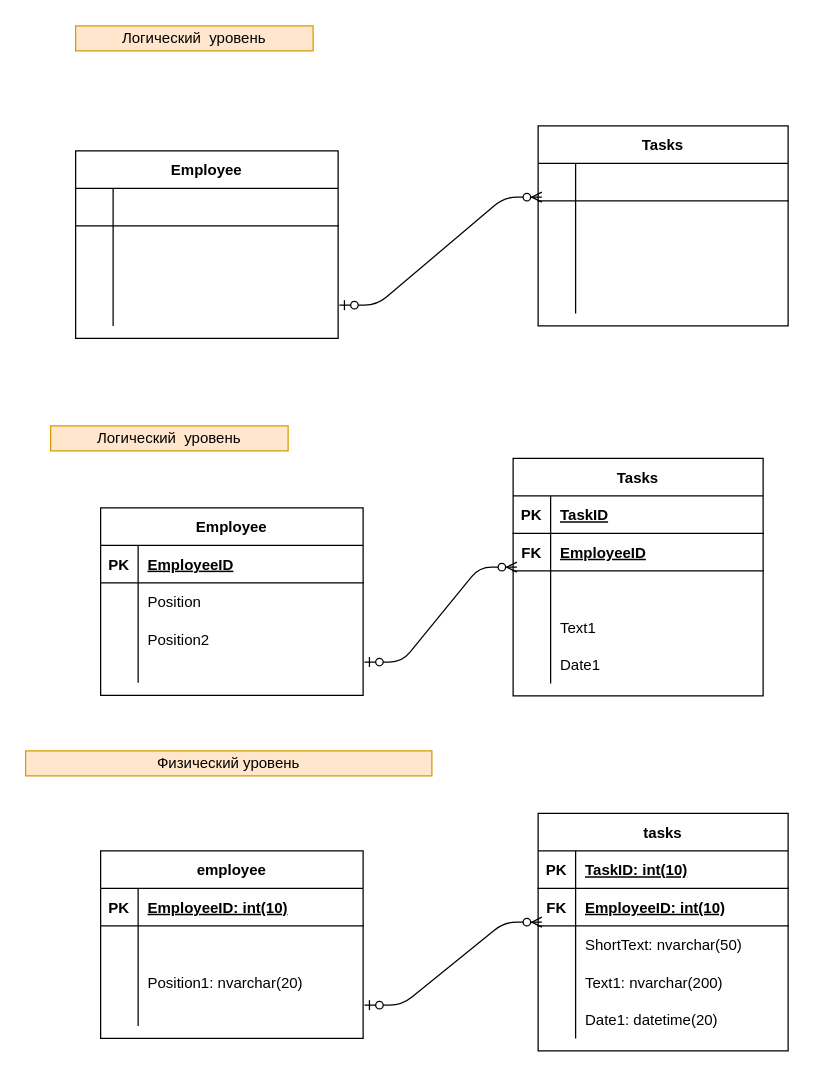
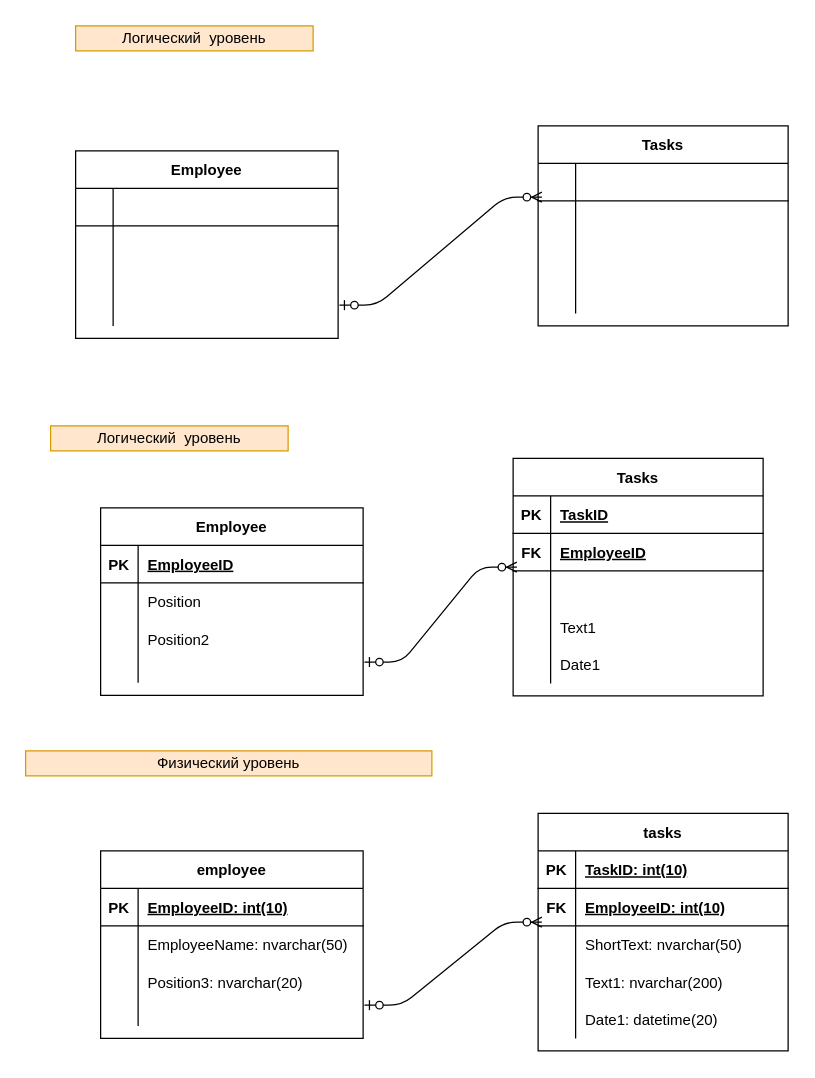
none -> (251, 944)
(238, 983) -> (238, 983)
